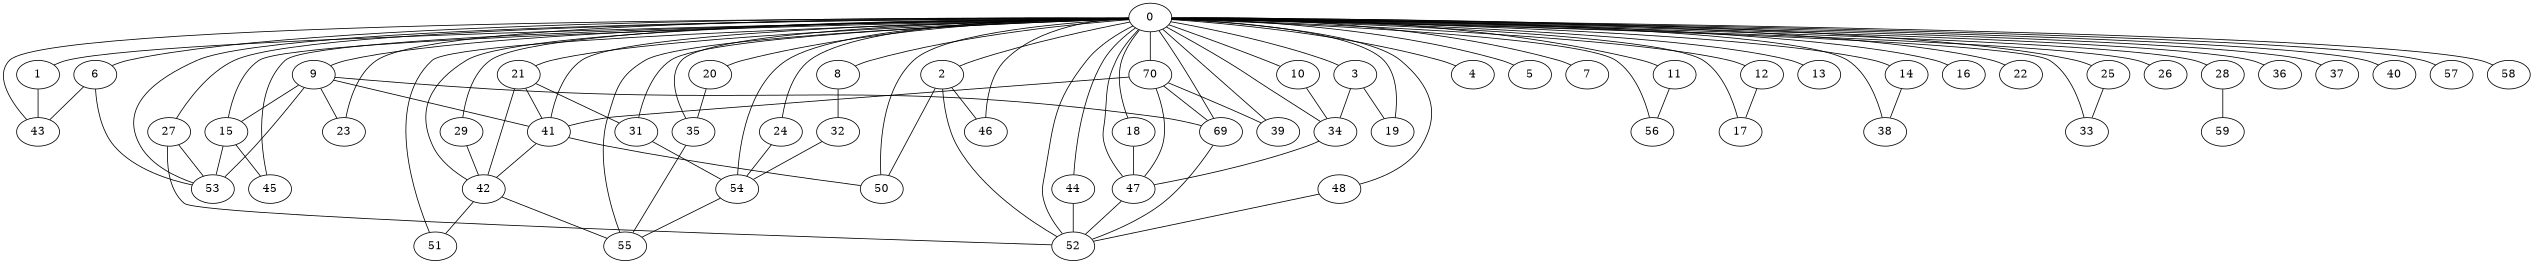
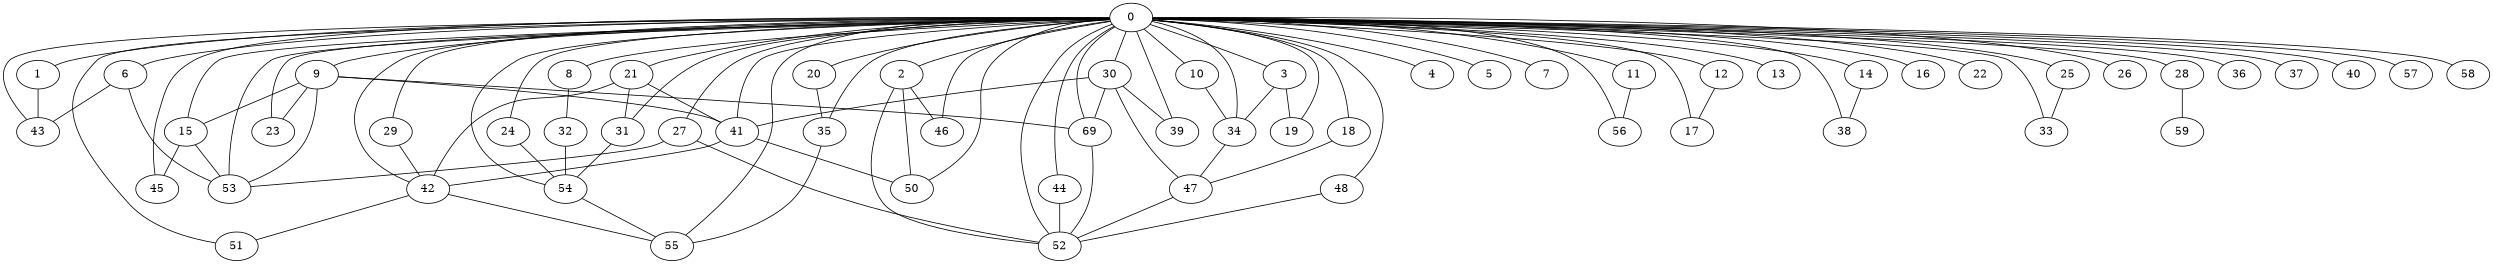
(1150, 75) -> (1110, 75)
(1106, 101) -> none
